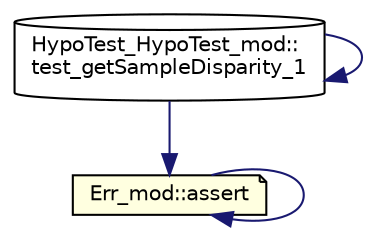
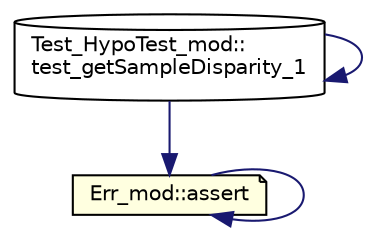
(170, 57) -> (170, 57)
